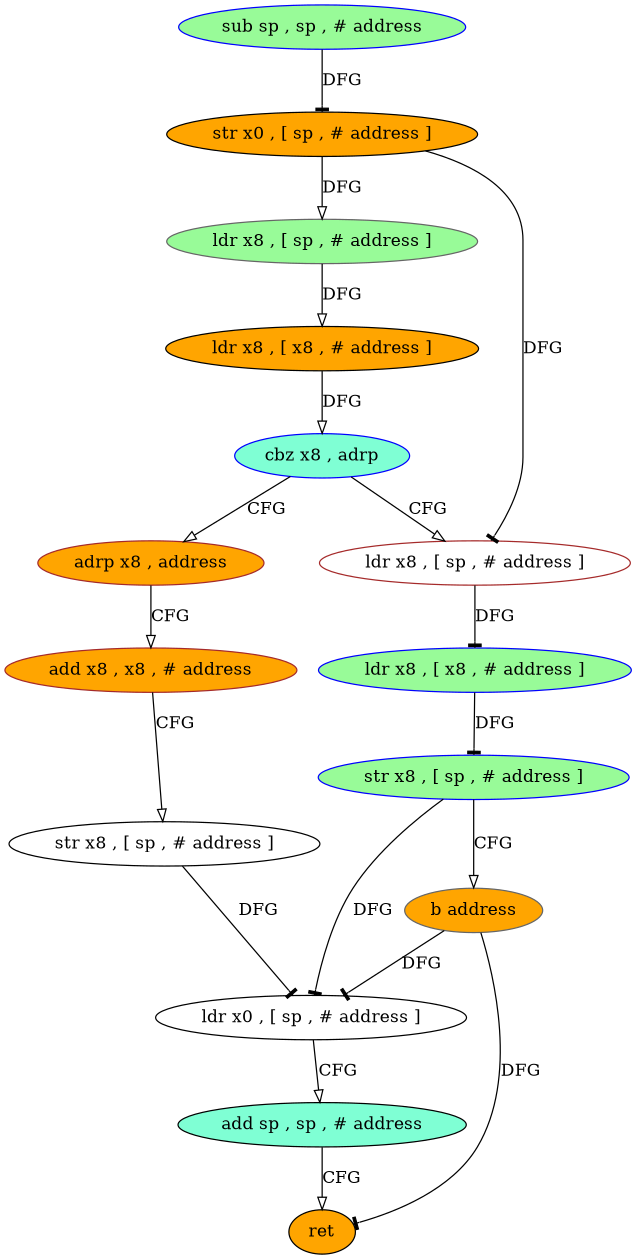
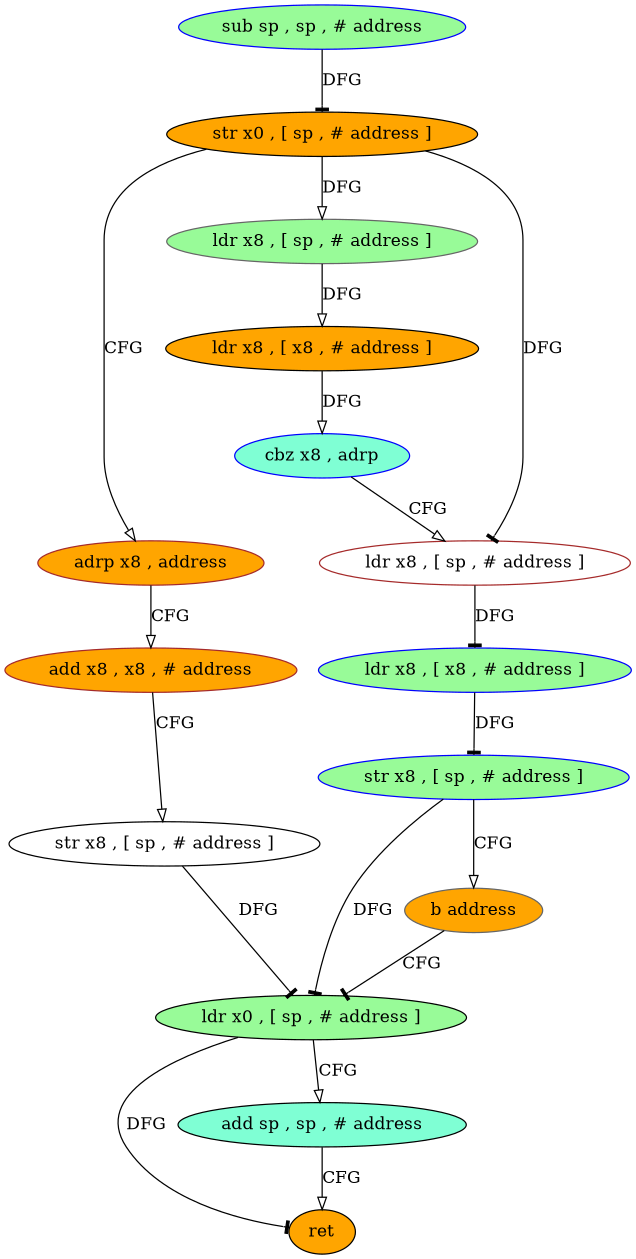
(242, 506) -> (104, 314)
(422, 964) -> (422, 964)
(311, 1018) -> (311, 1018)
(492, 1111) -> (126, 1147)
